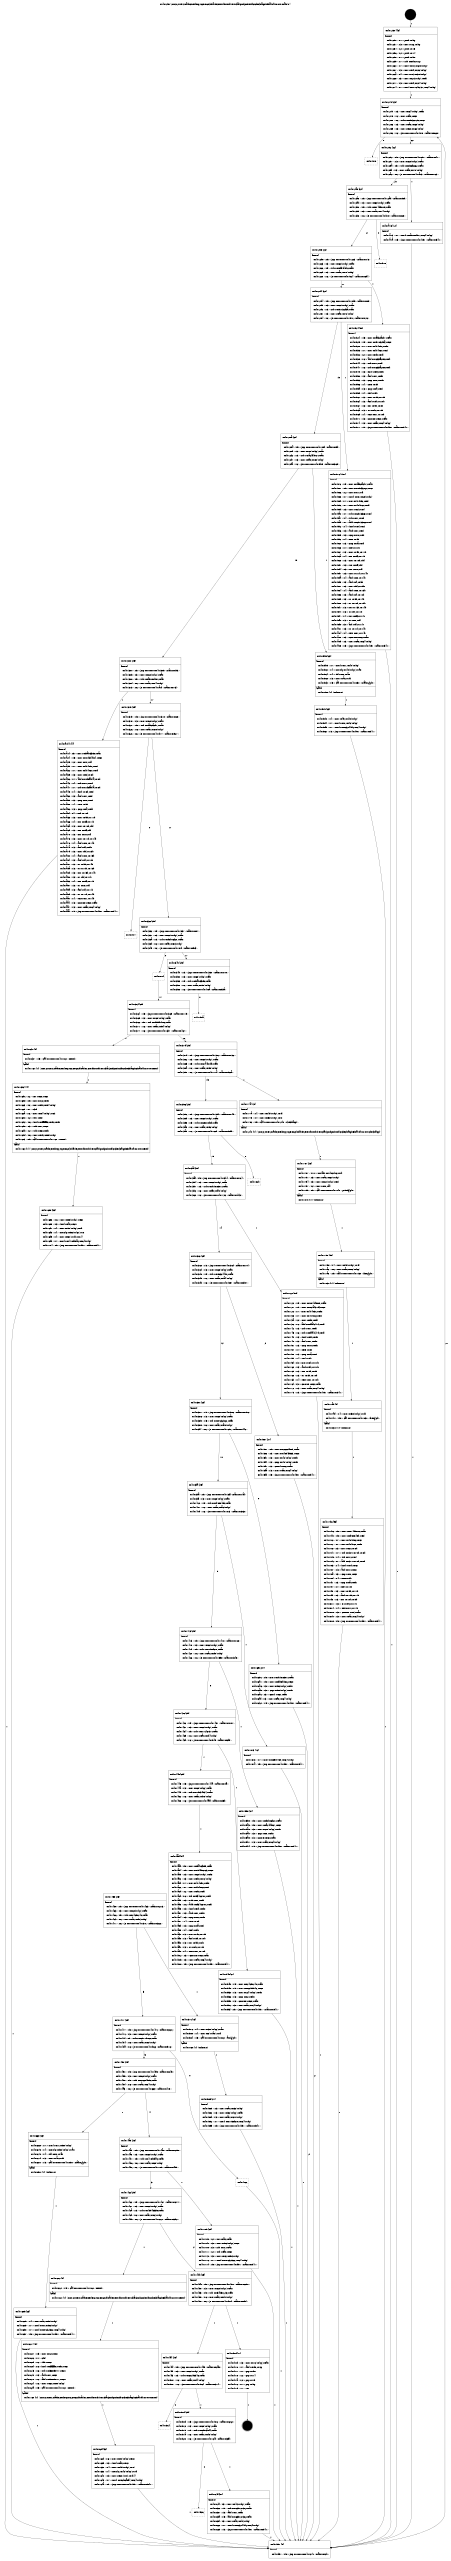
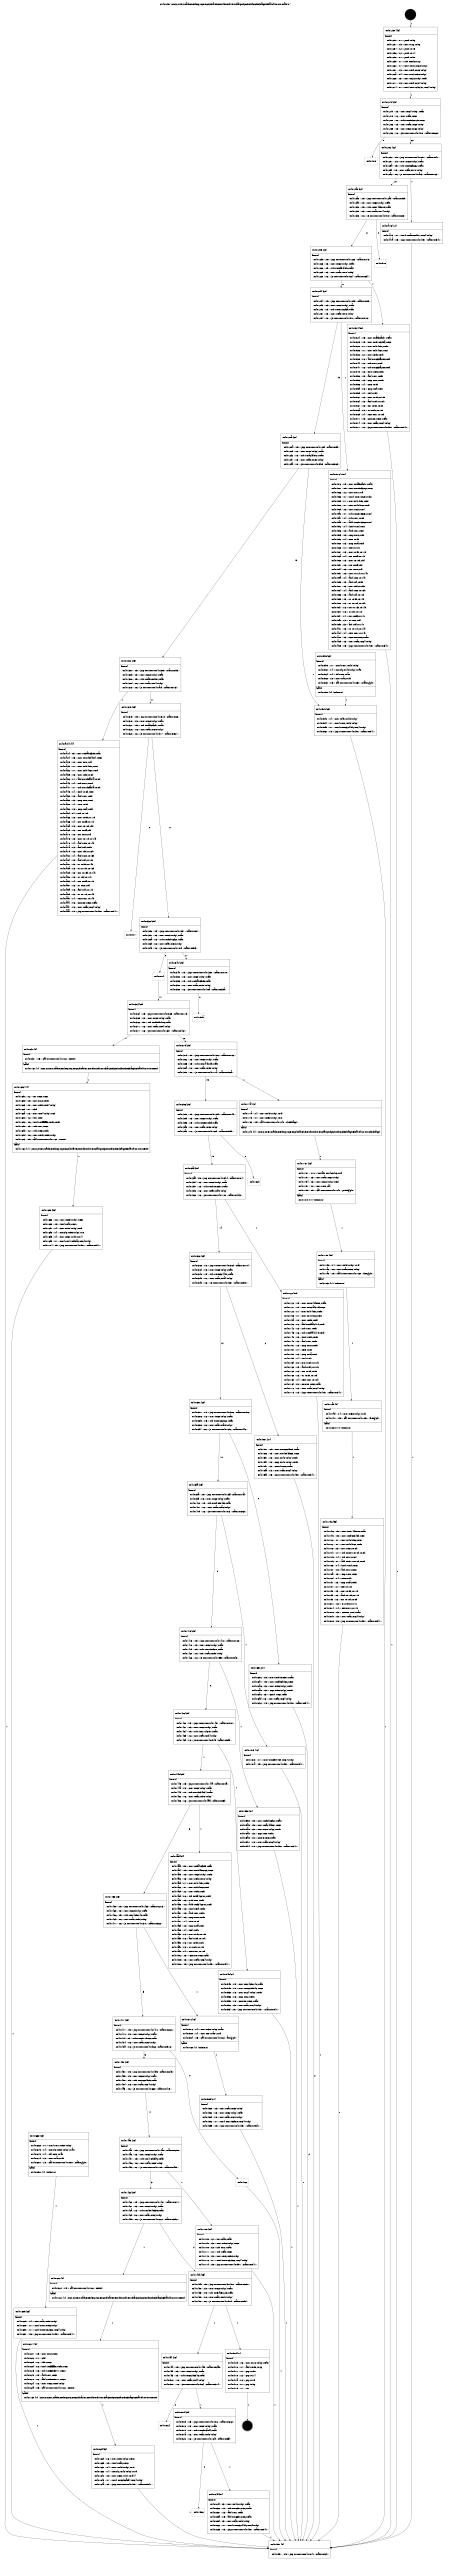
(315, 560) -> (301, 588)
(445, 1387) -> none
none -> (167, 1849)
(104, 2112) -> none
